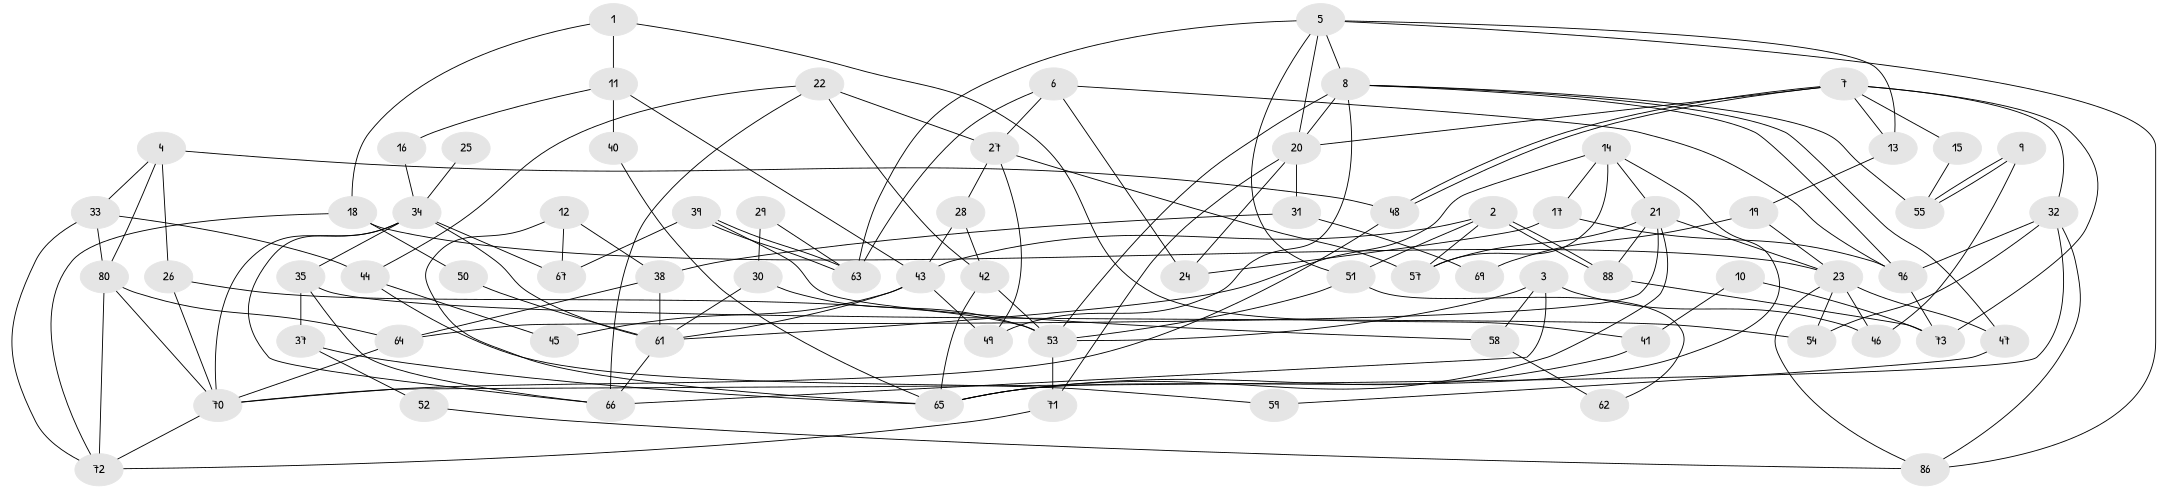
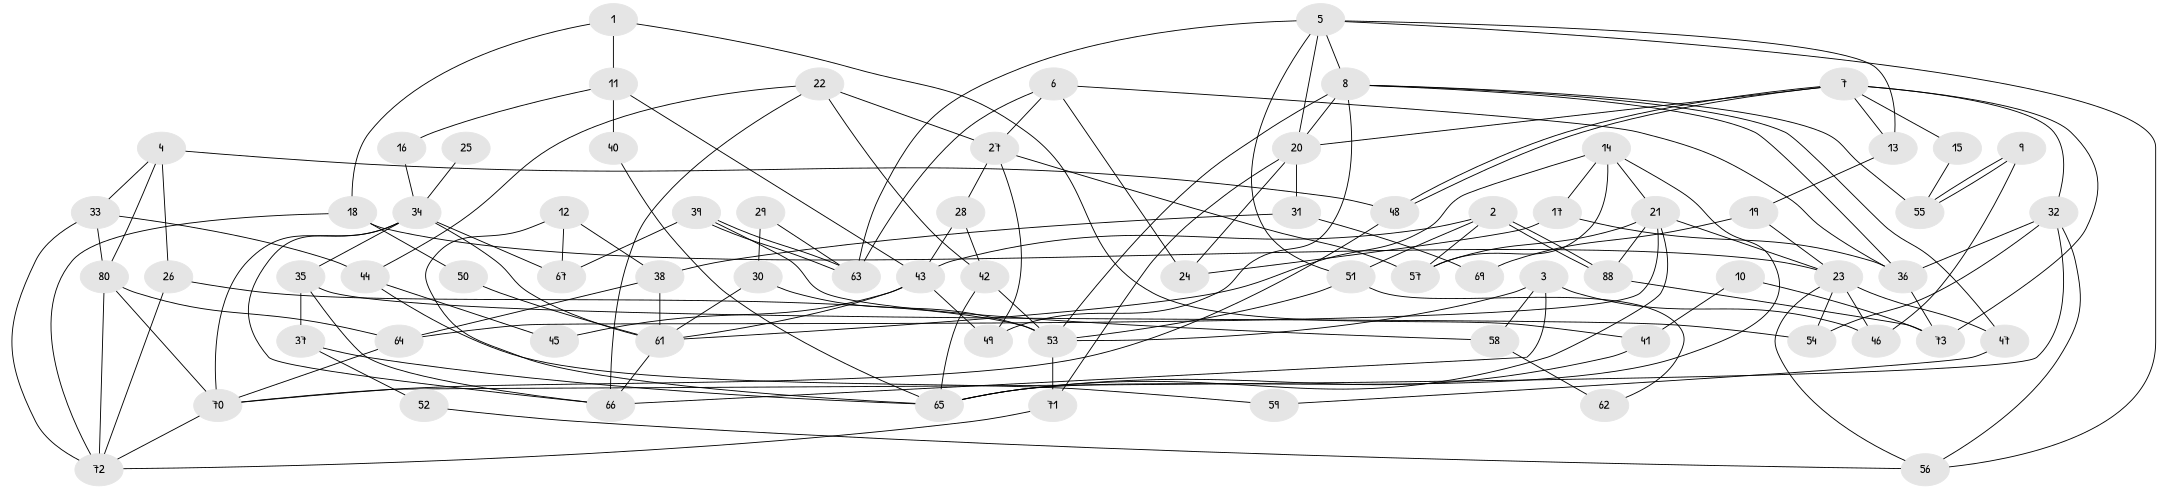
(1903, 277) -> (1903, 277)
(193, 341) -> (134, 373)
(1925, 470) -> (1925, 470)
